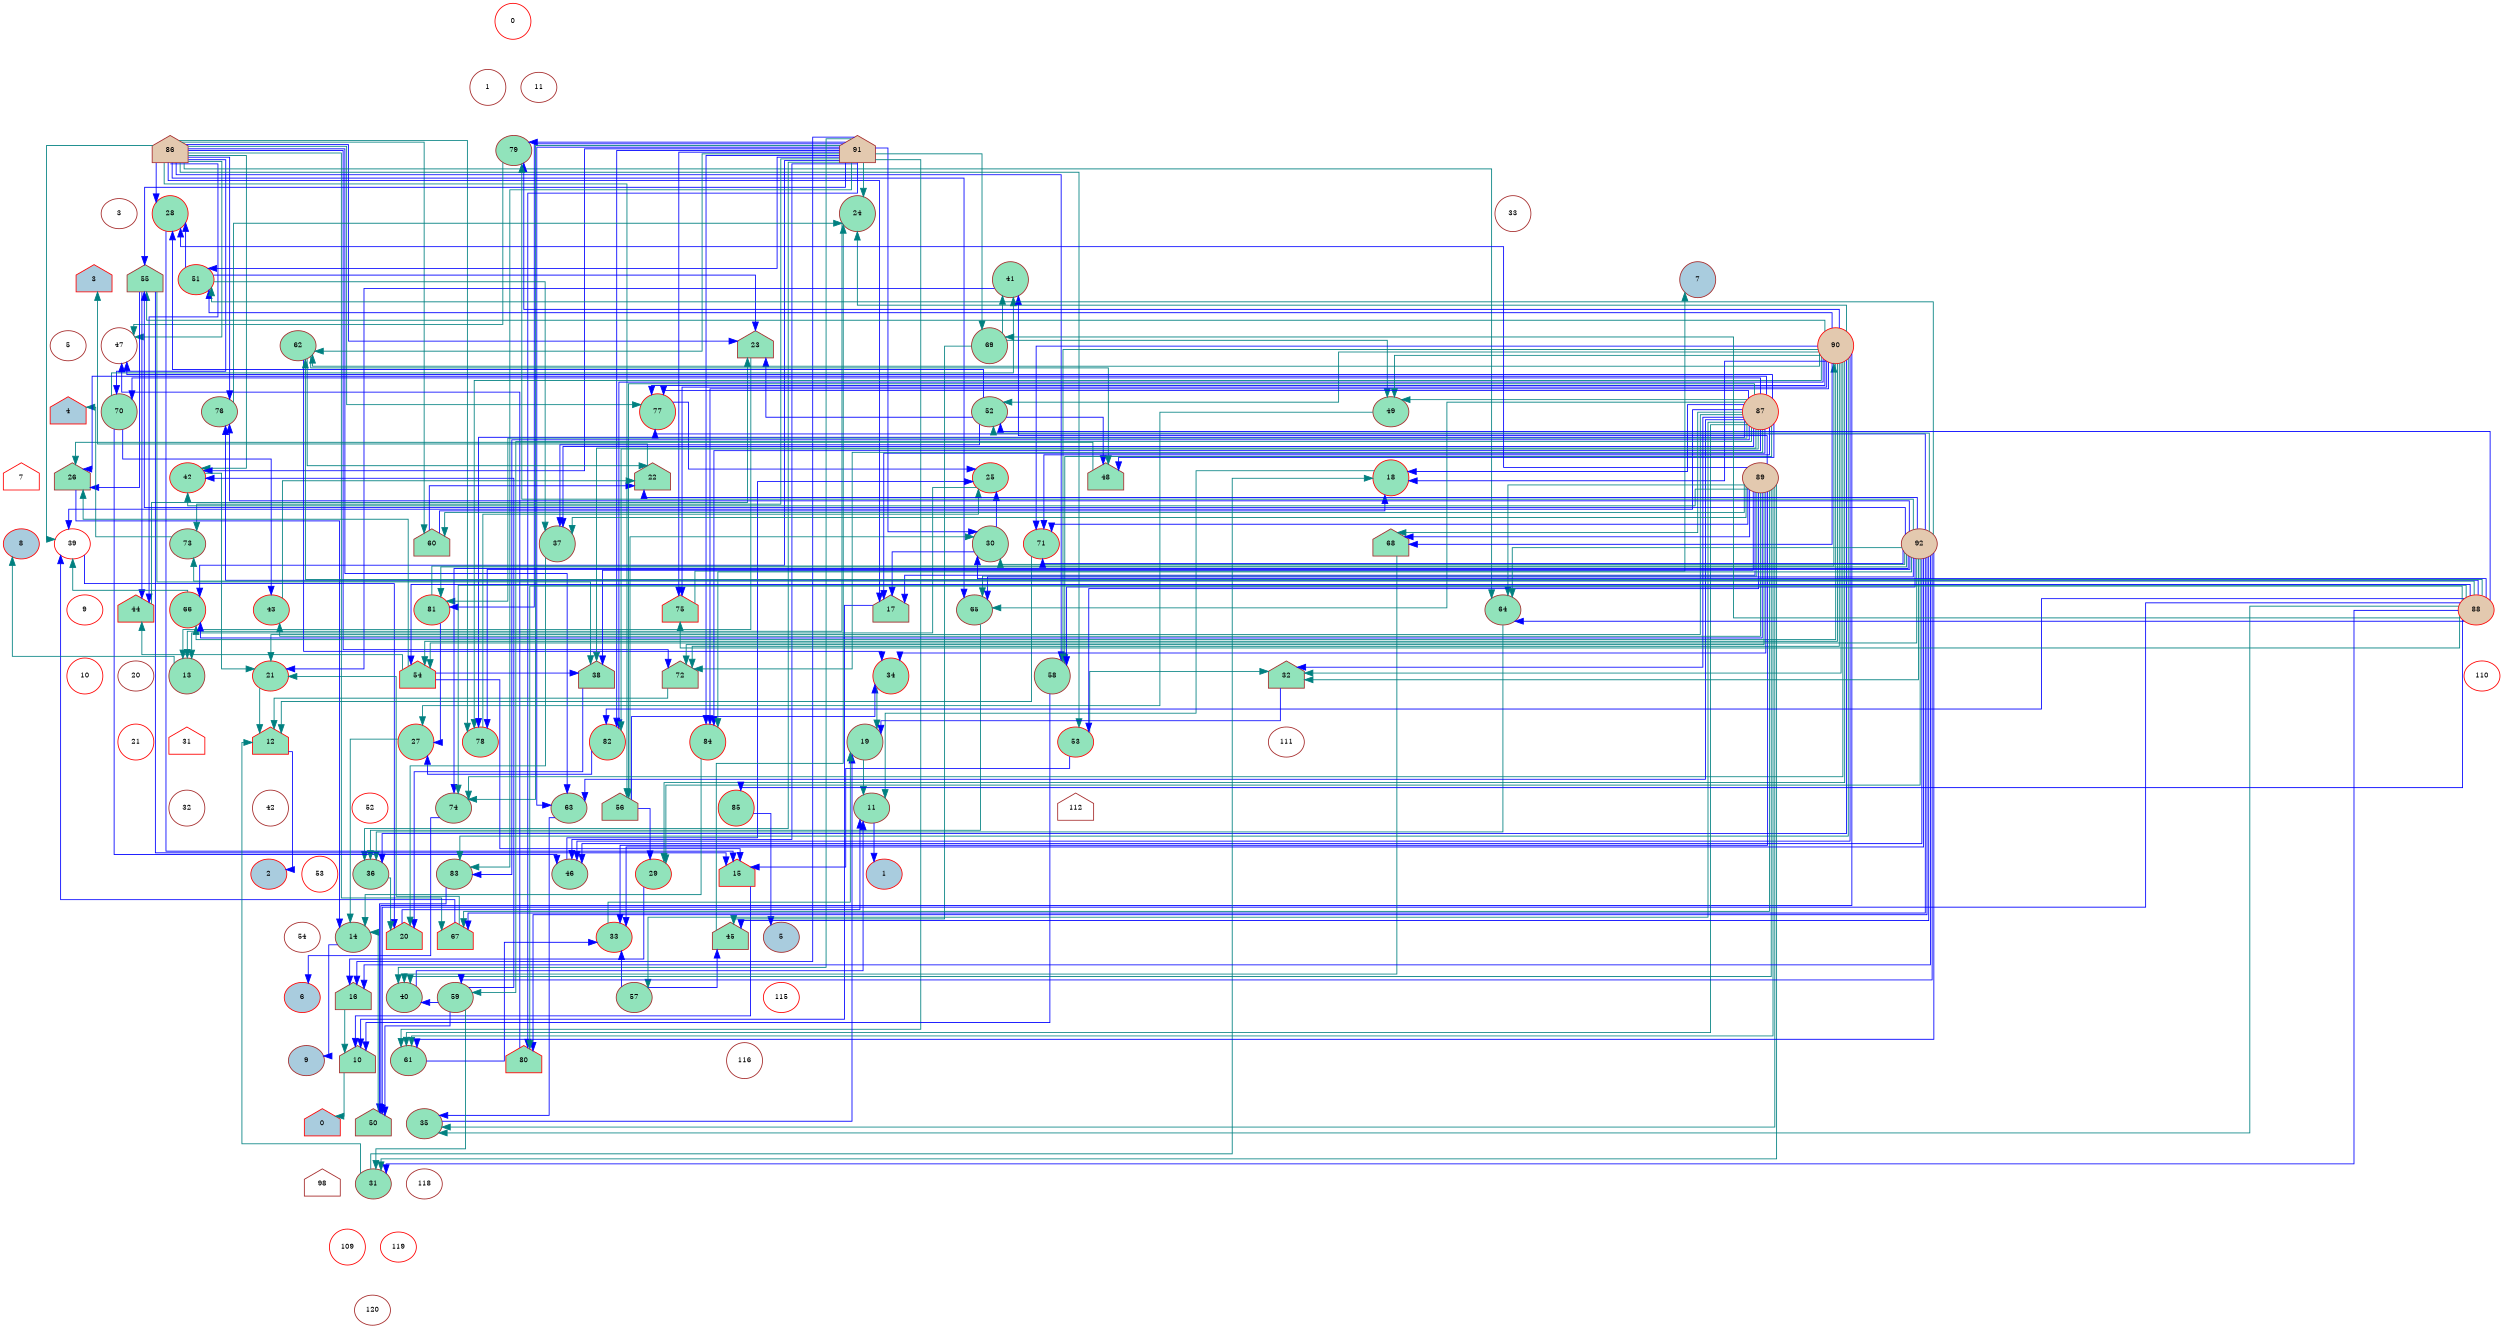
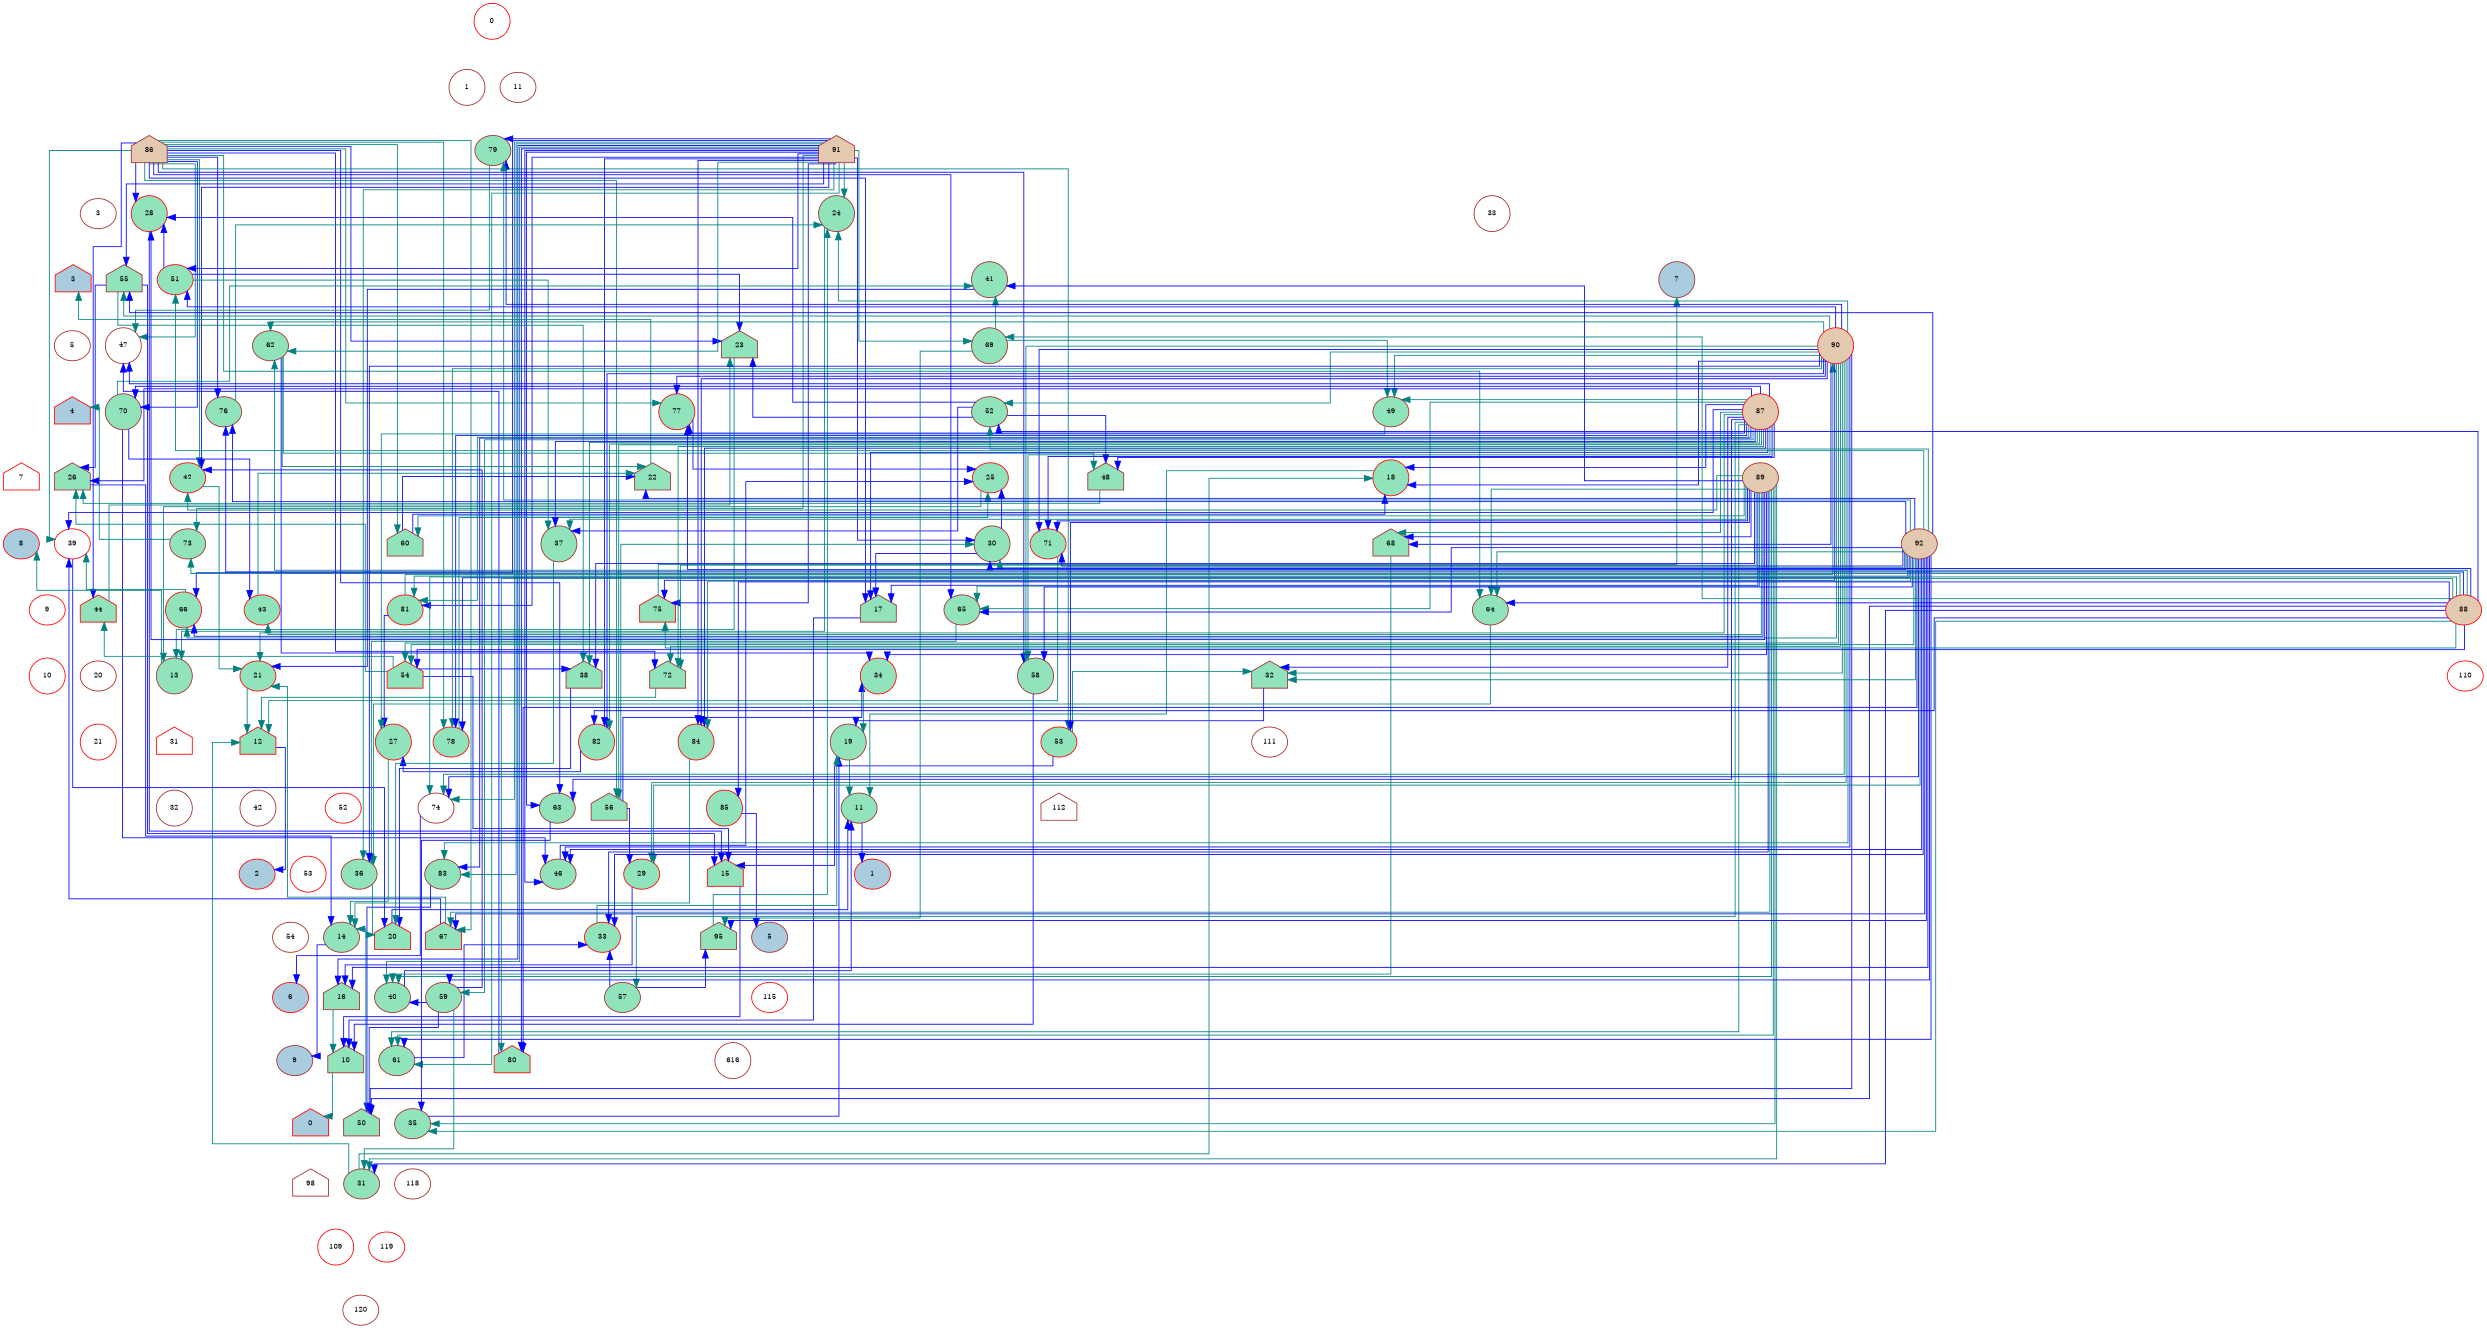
(142, 441) -> none
(454, 808) -> (436, 808)
(730, 937) -> (719, 937)
(745, 1061) -> (733, 1061)
